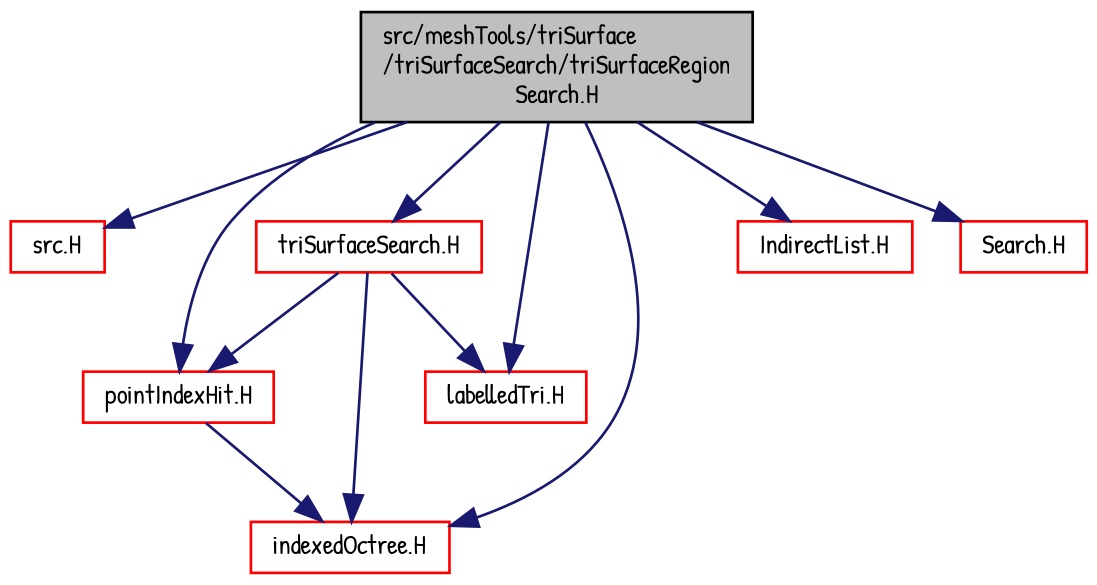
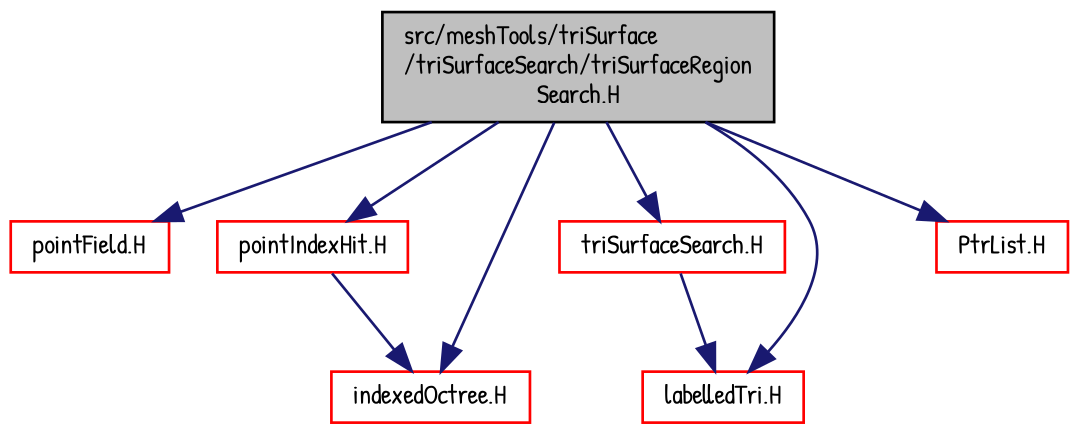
(58, 247) -> (90, 247)
(825, 247) -> none
(1024, 247) -> (1002, 247)
(285, 313) -> none
(360, 384) -> none
